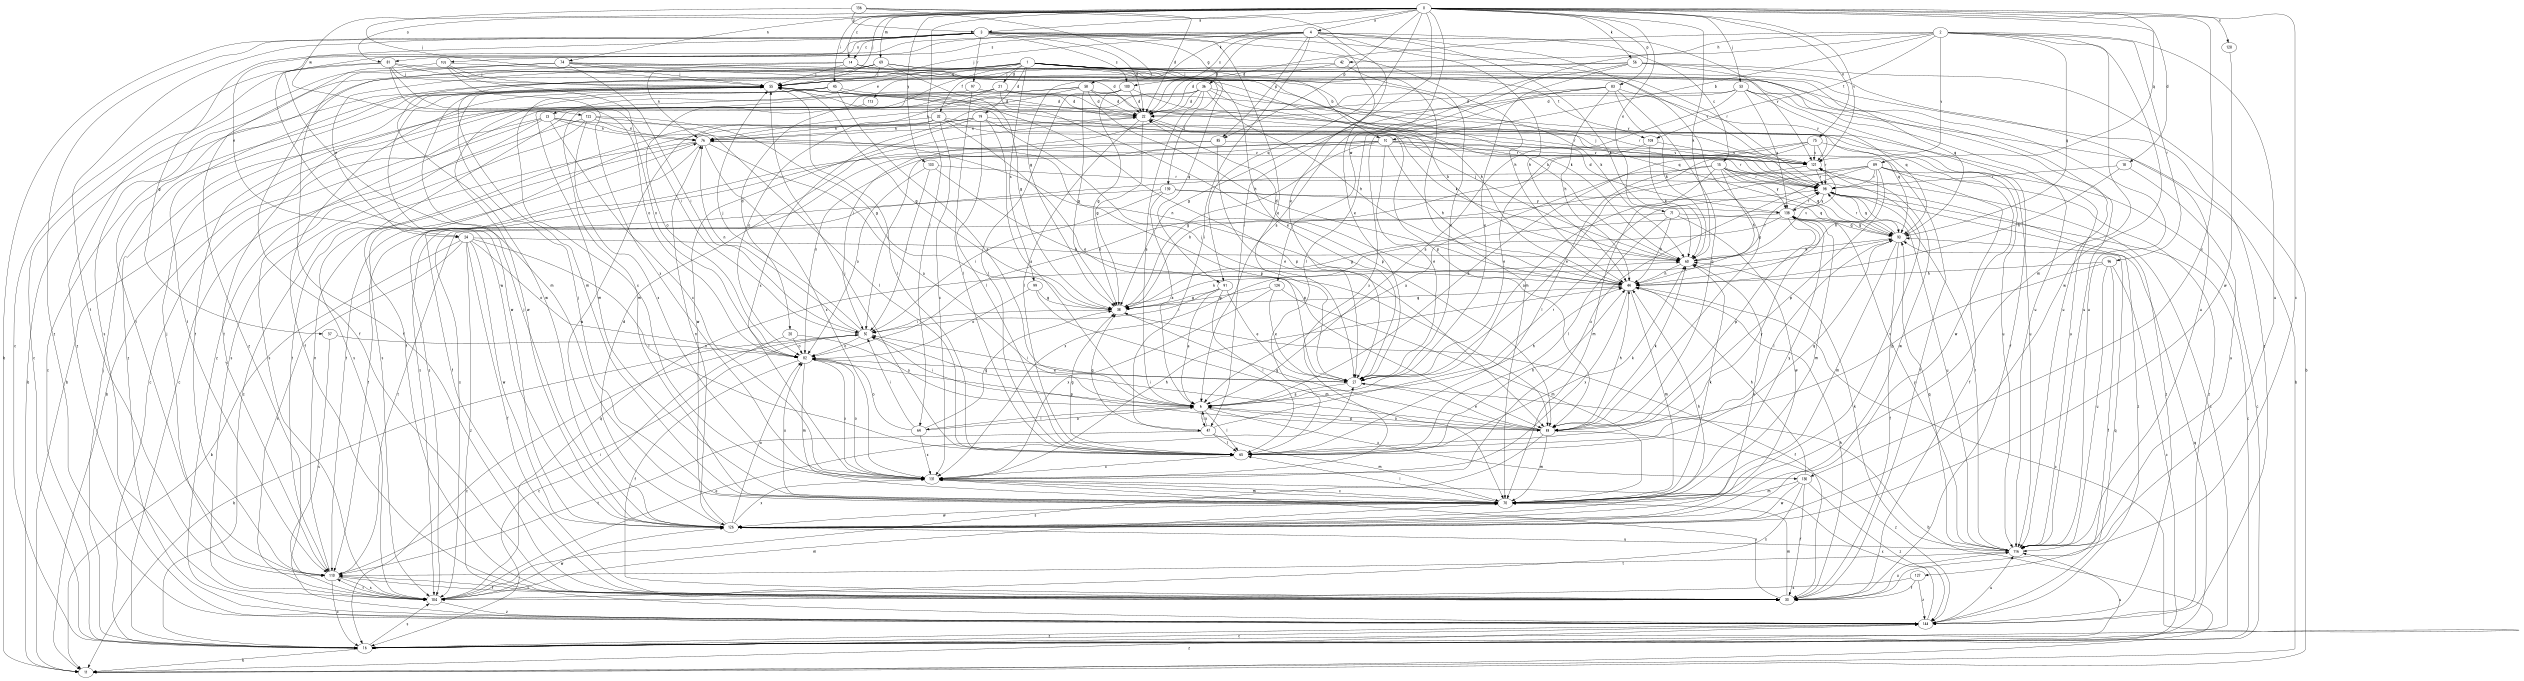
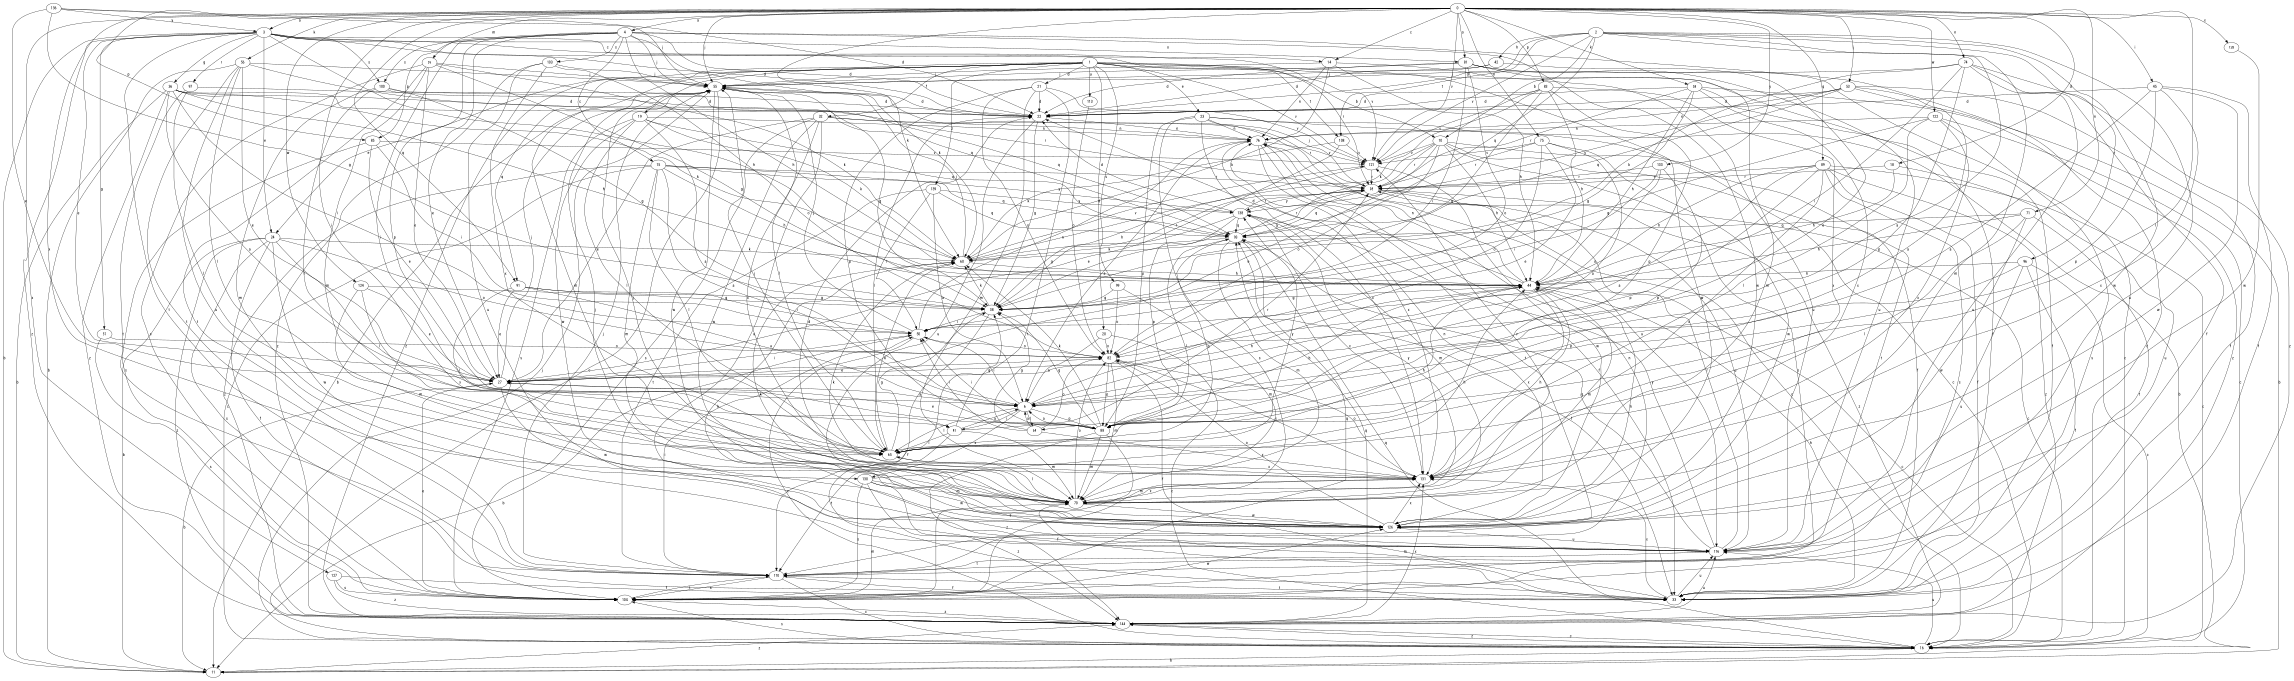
none -> (943, 518)
